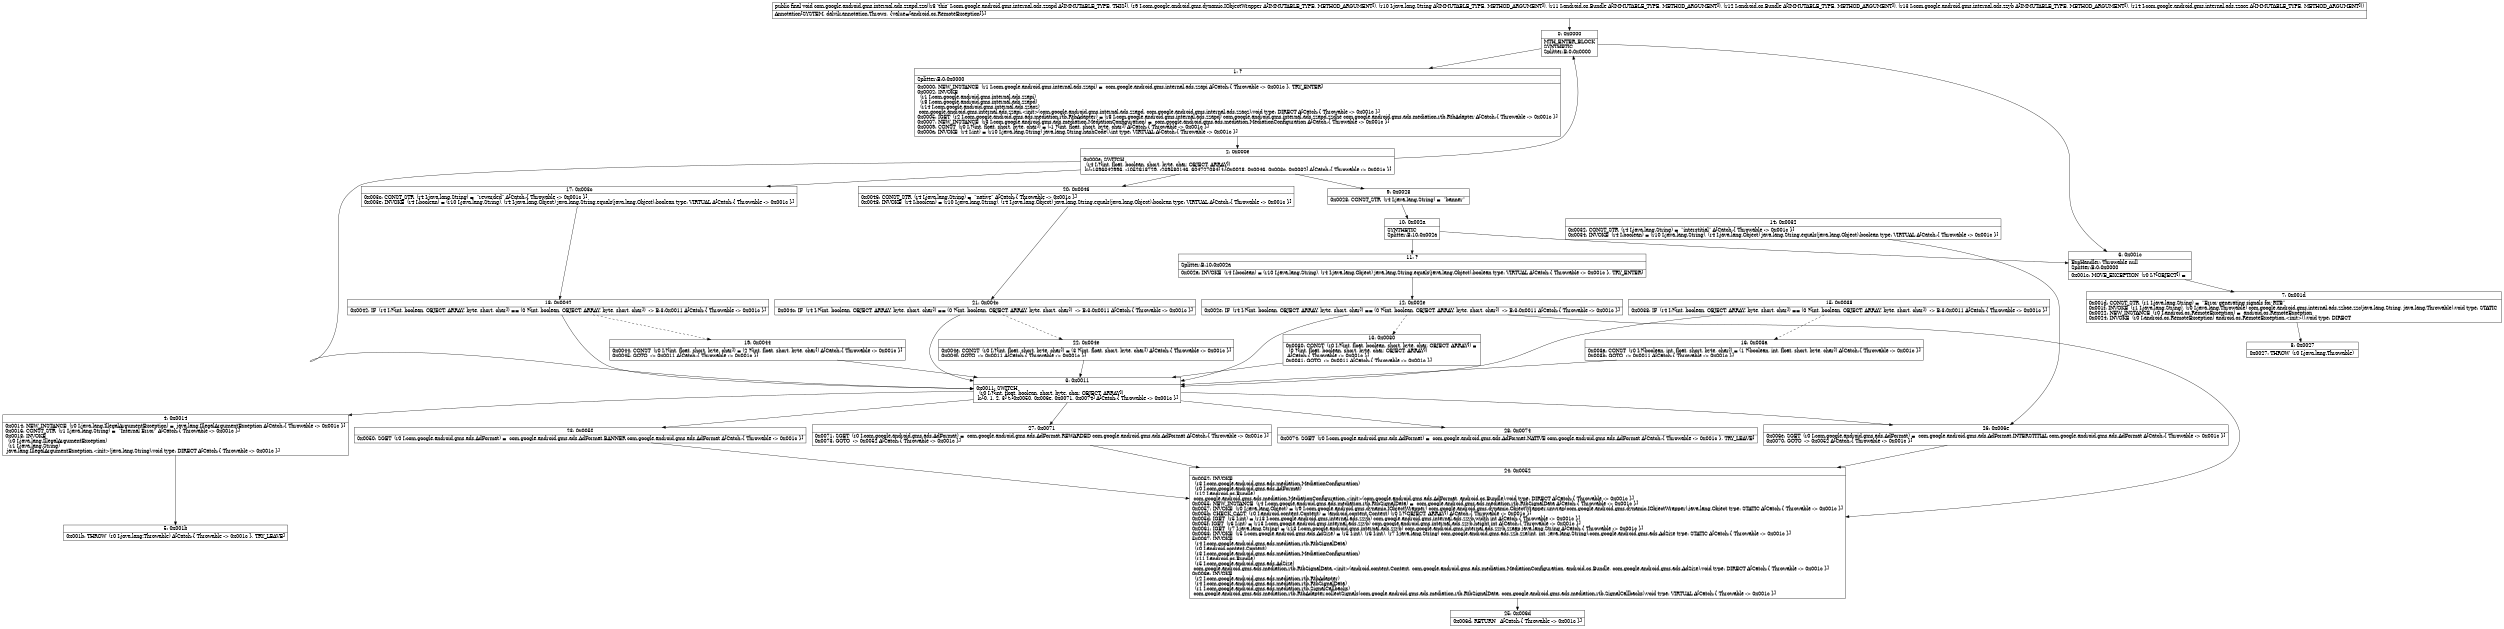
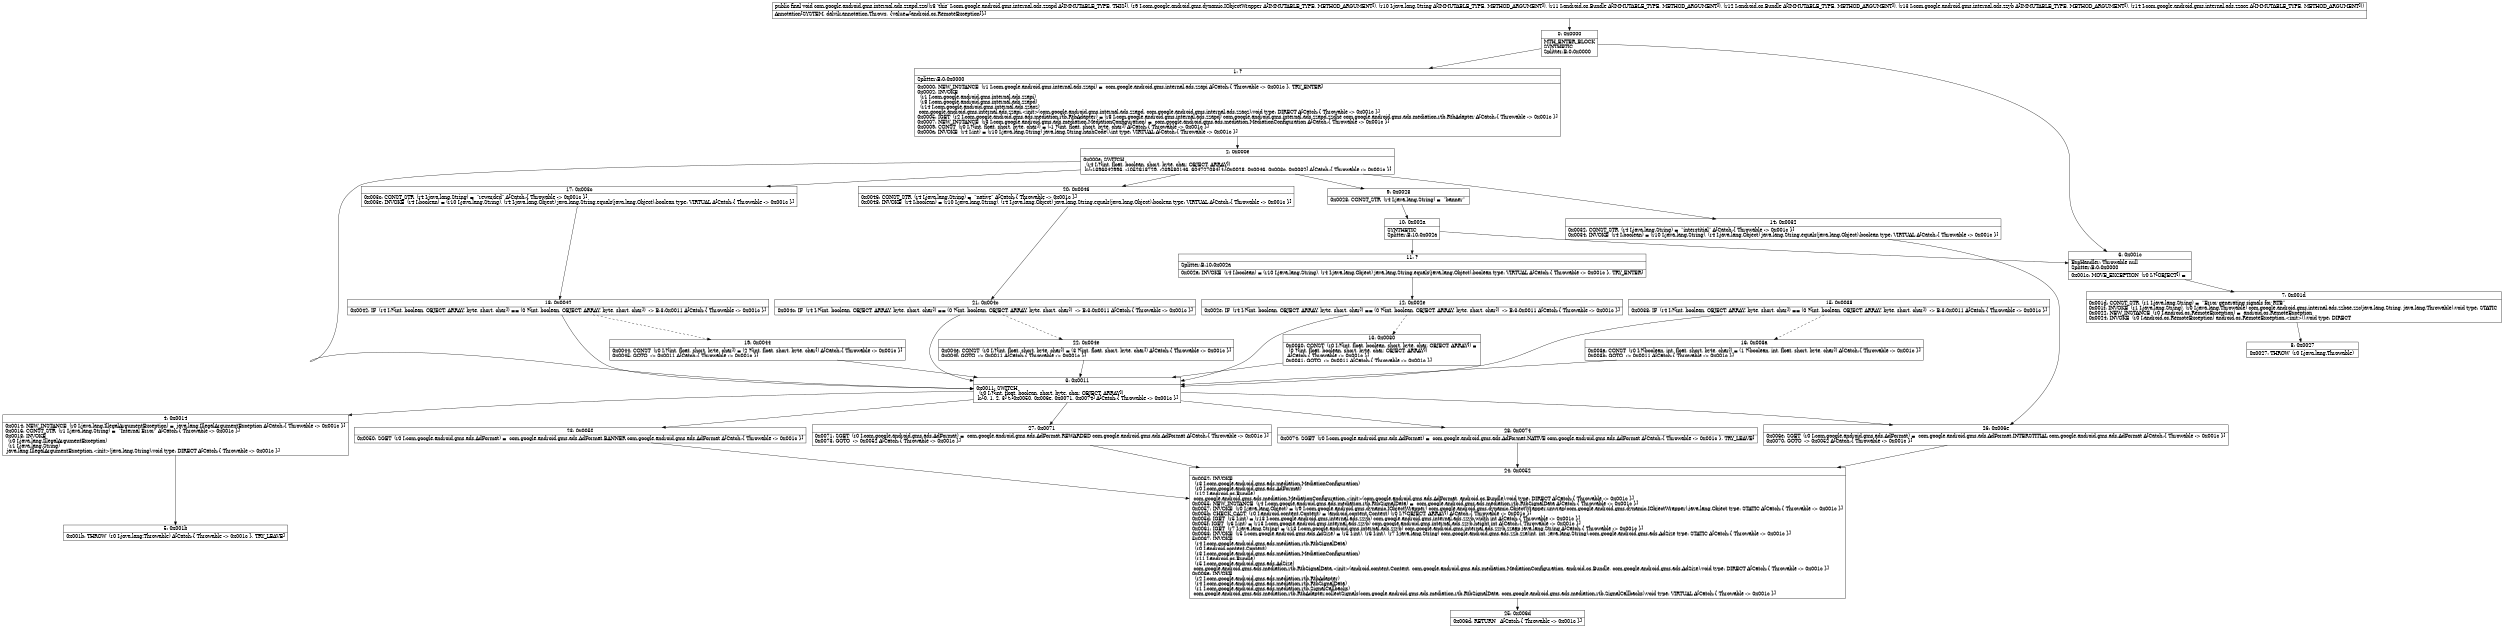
(1520, 149) -> (1538, 194)
(2094, 351) -> (1518, 454)
